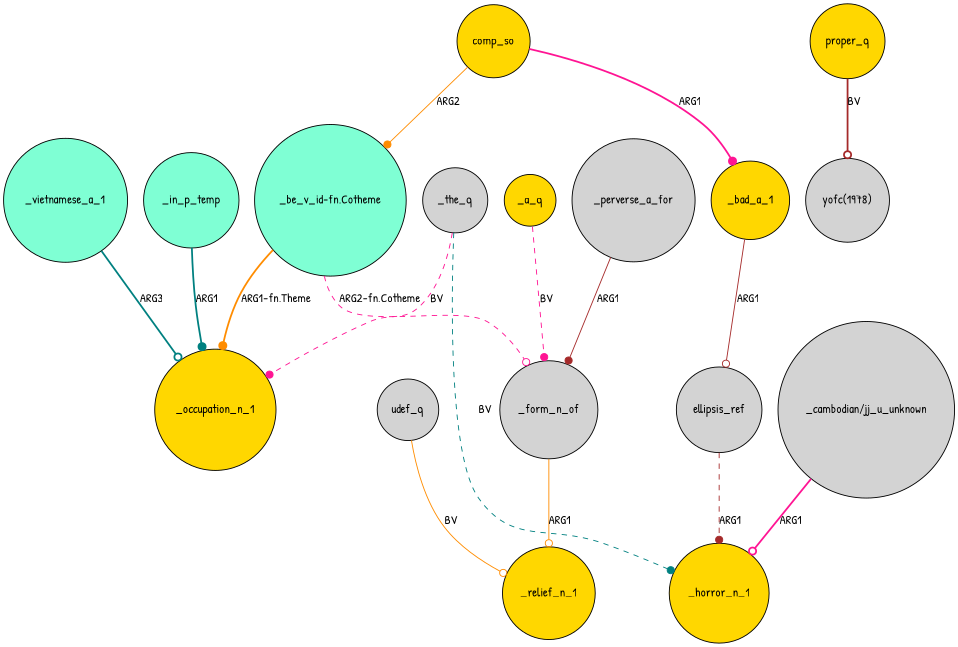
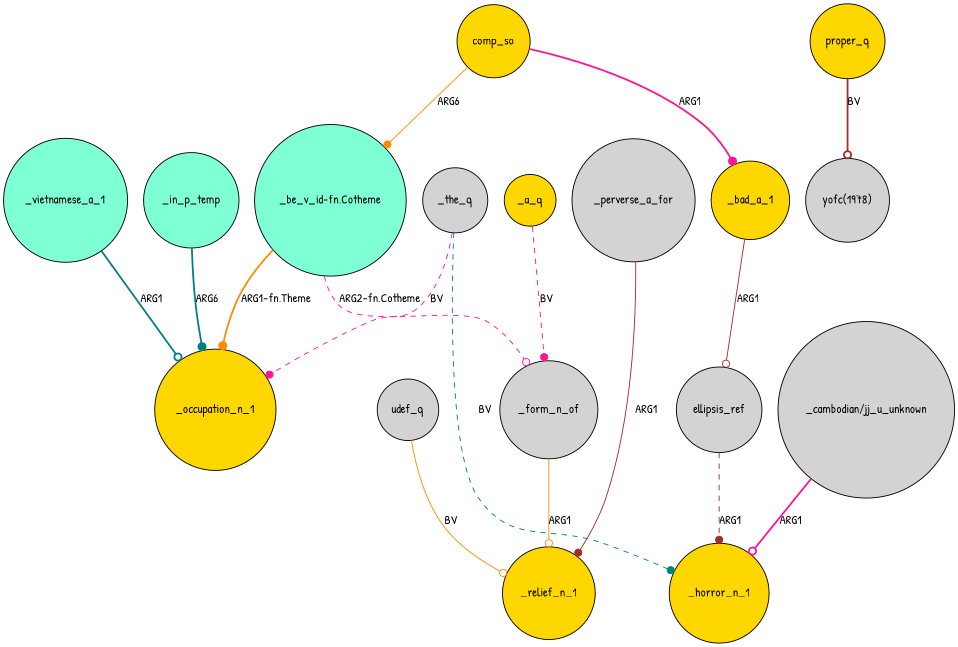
(449, 102) -> (449, 102)
(152, 299) -> (152, 299)
(207, 299) -> (207, 299)
(590, 307) -> (626, 410)
